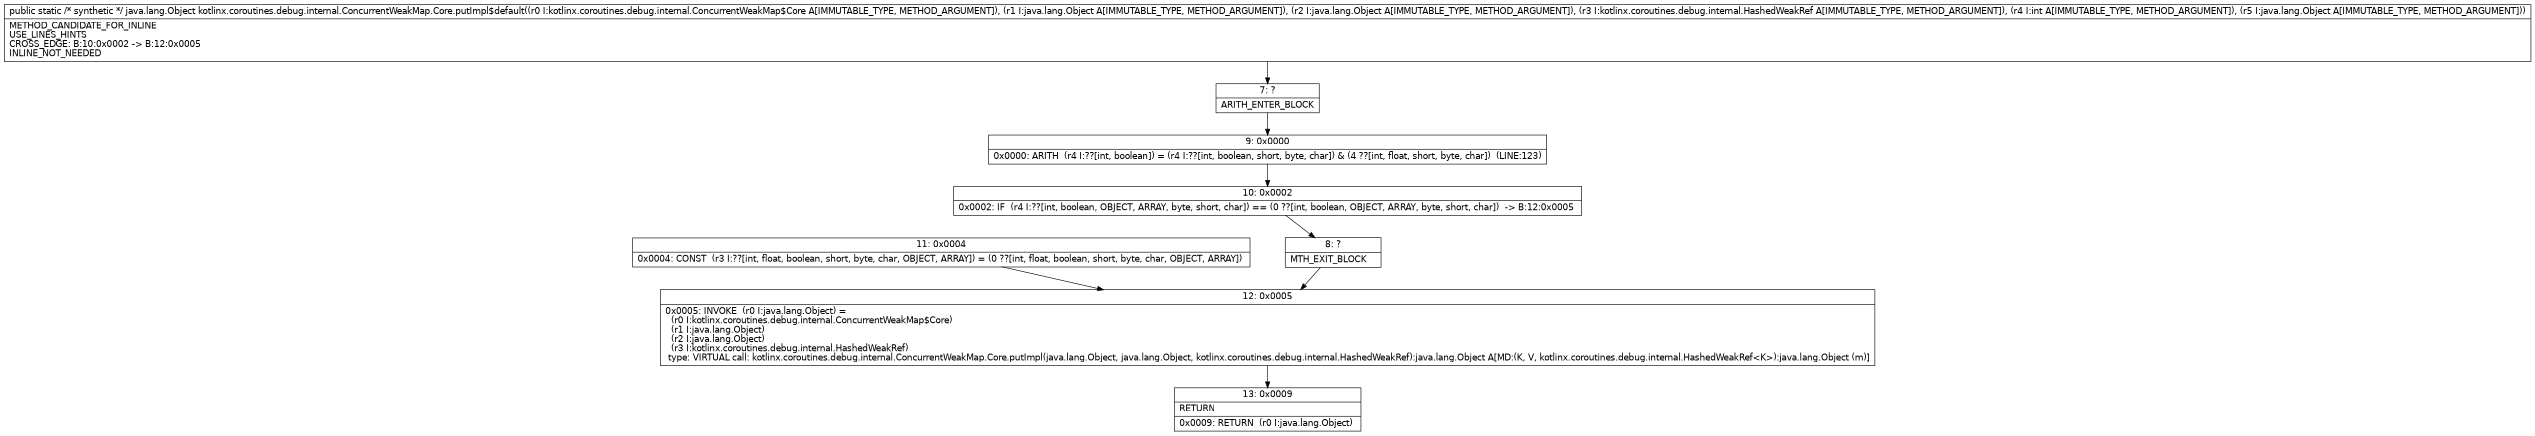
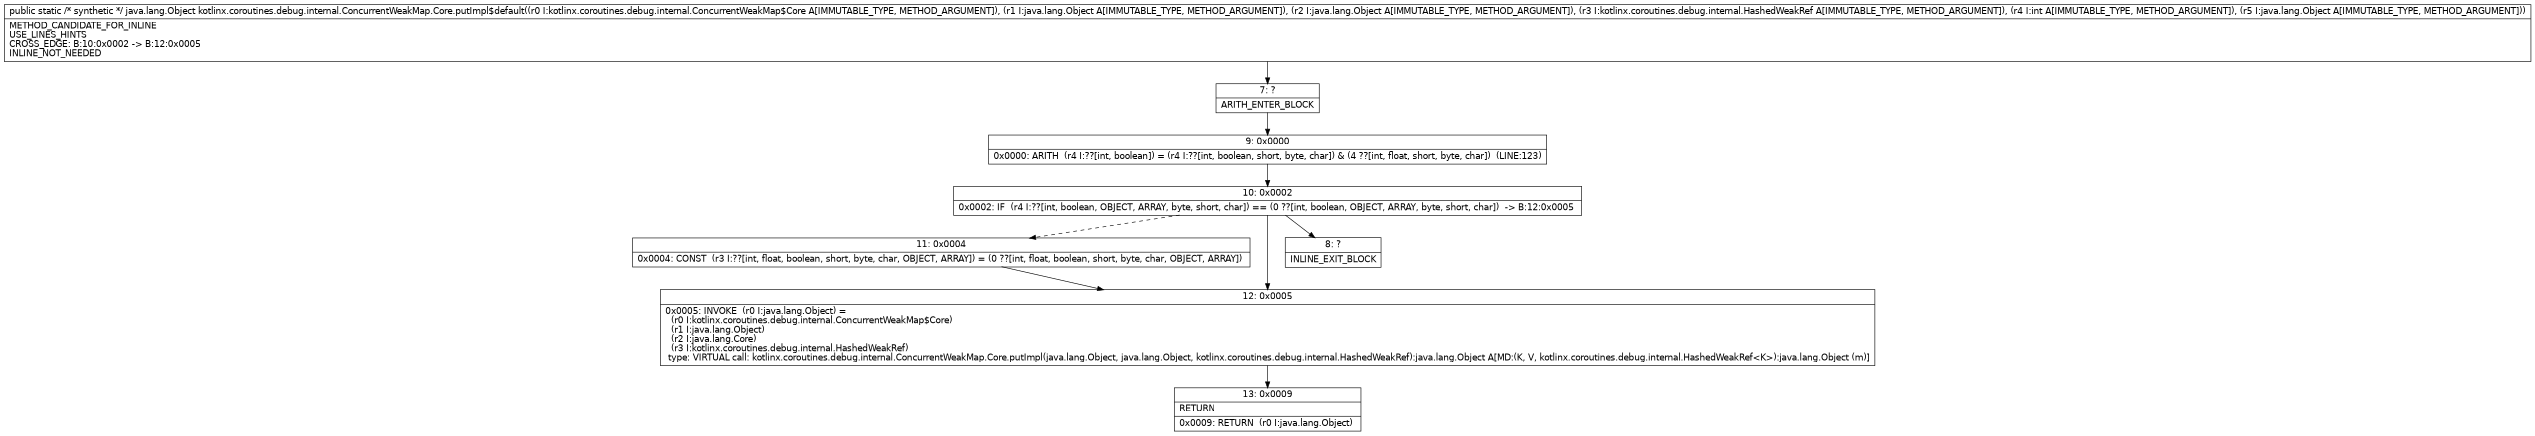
none -> (1108, 226)
(1329, 260) -> (1333, 260)
(1313, 276) -> (1268, 249)
(715, 339) -> (711, 339)
